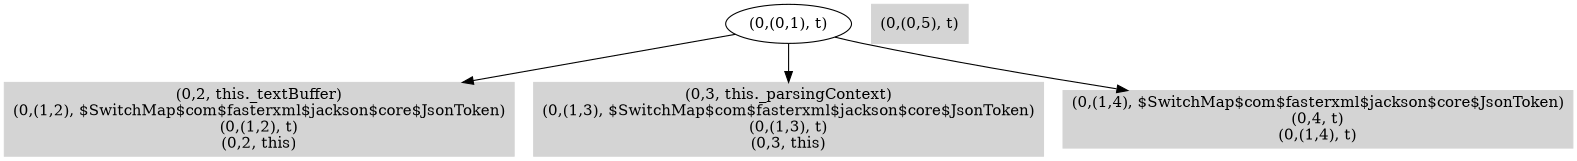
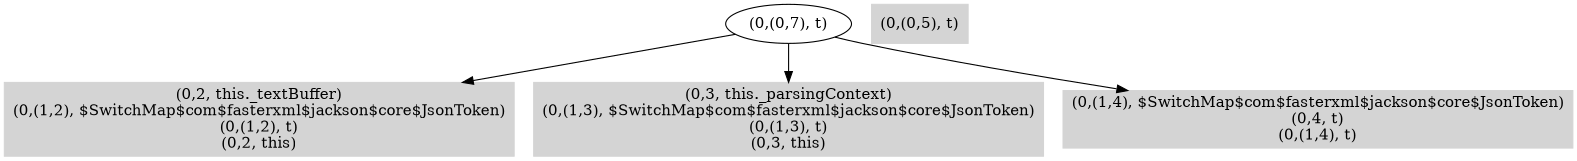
(789, 24) -> (789, 24)
